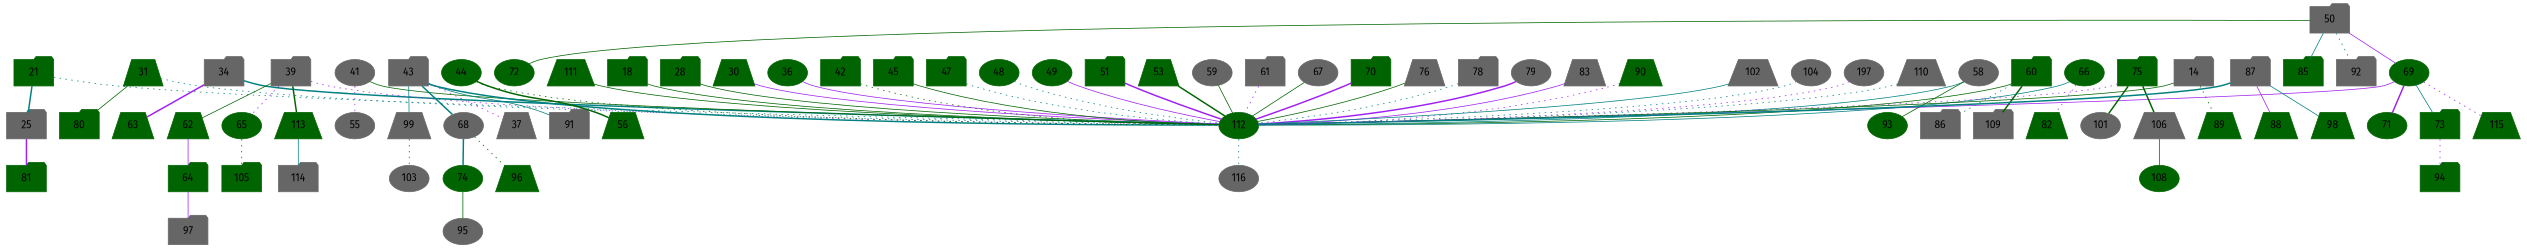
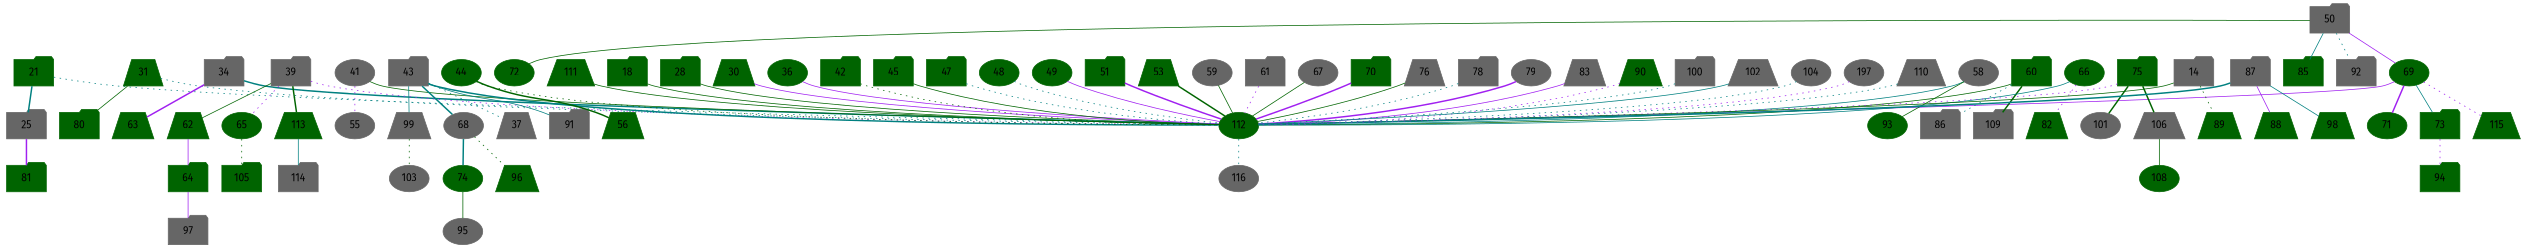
none -> (1695, 73)
(466, 101) -> (466, 101)
